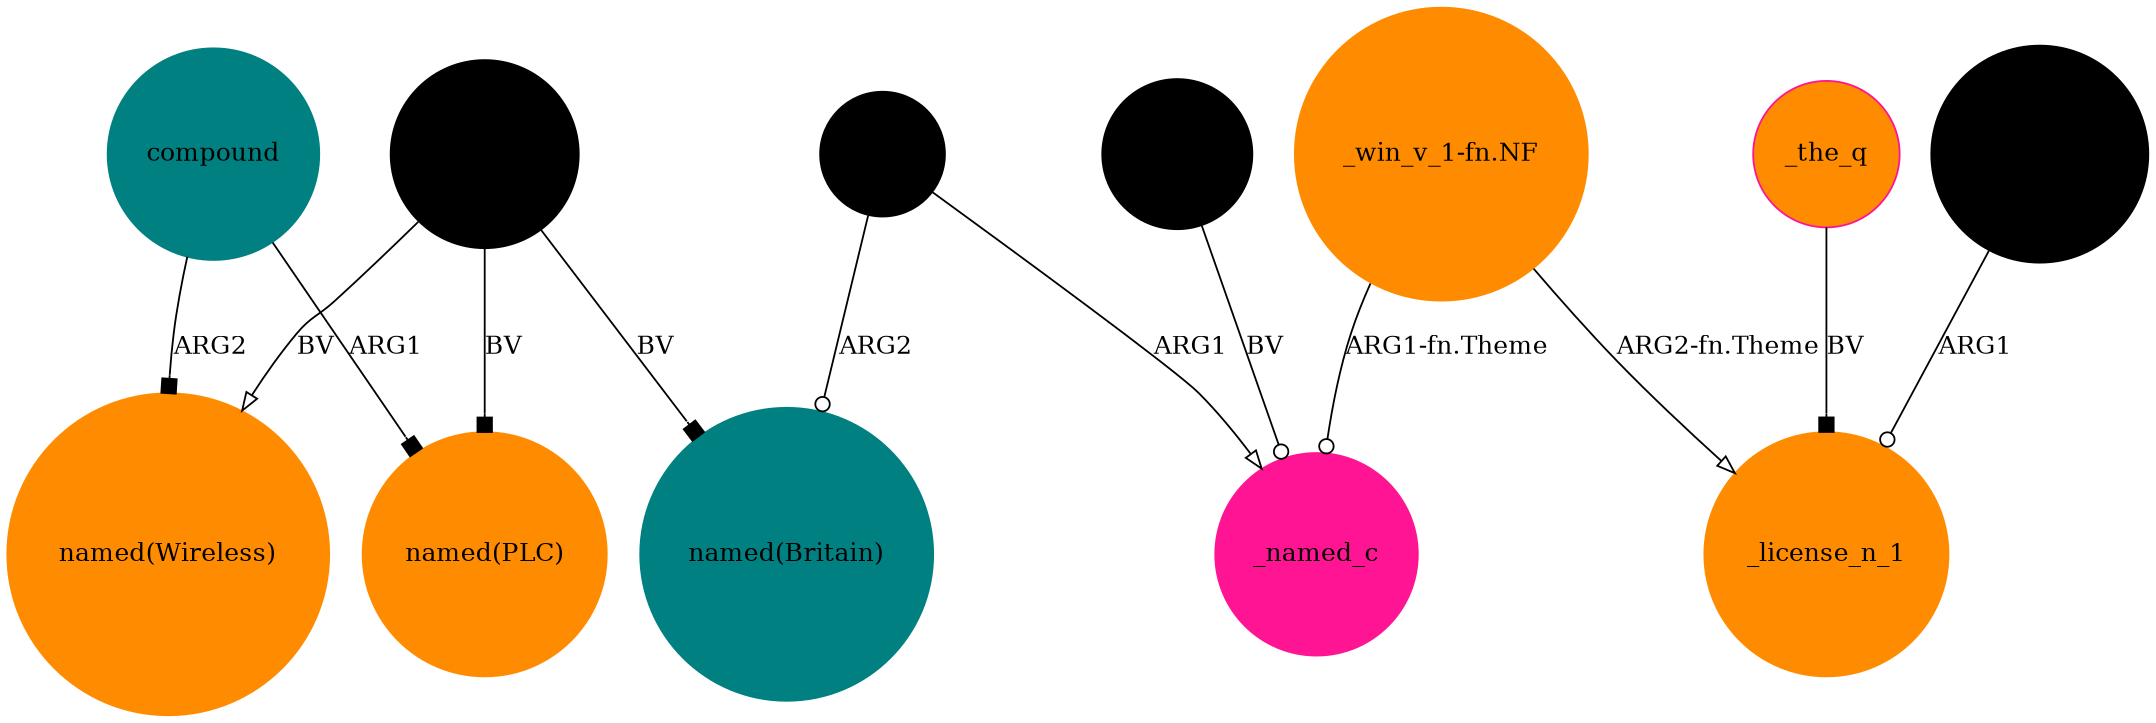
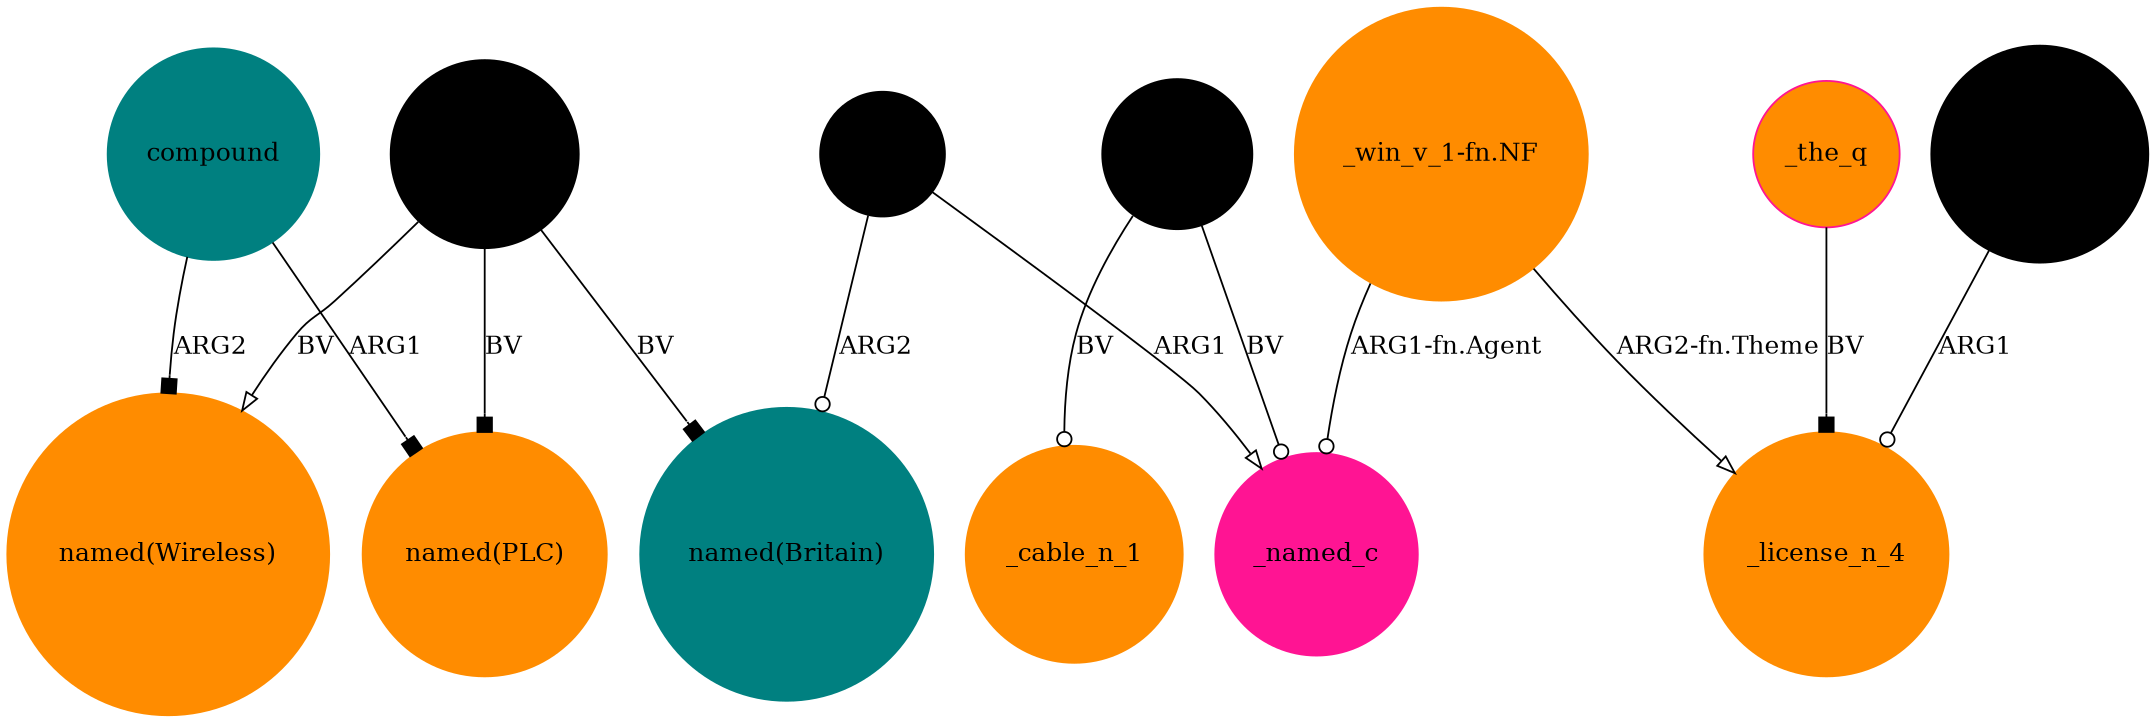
(1447, 347) -> (1447, 347)
none -> (1074, 554)
(1826, 554) -> (1826, 554)
